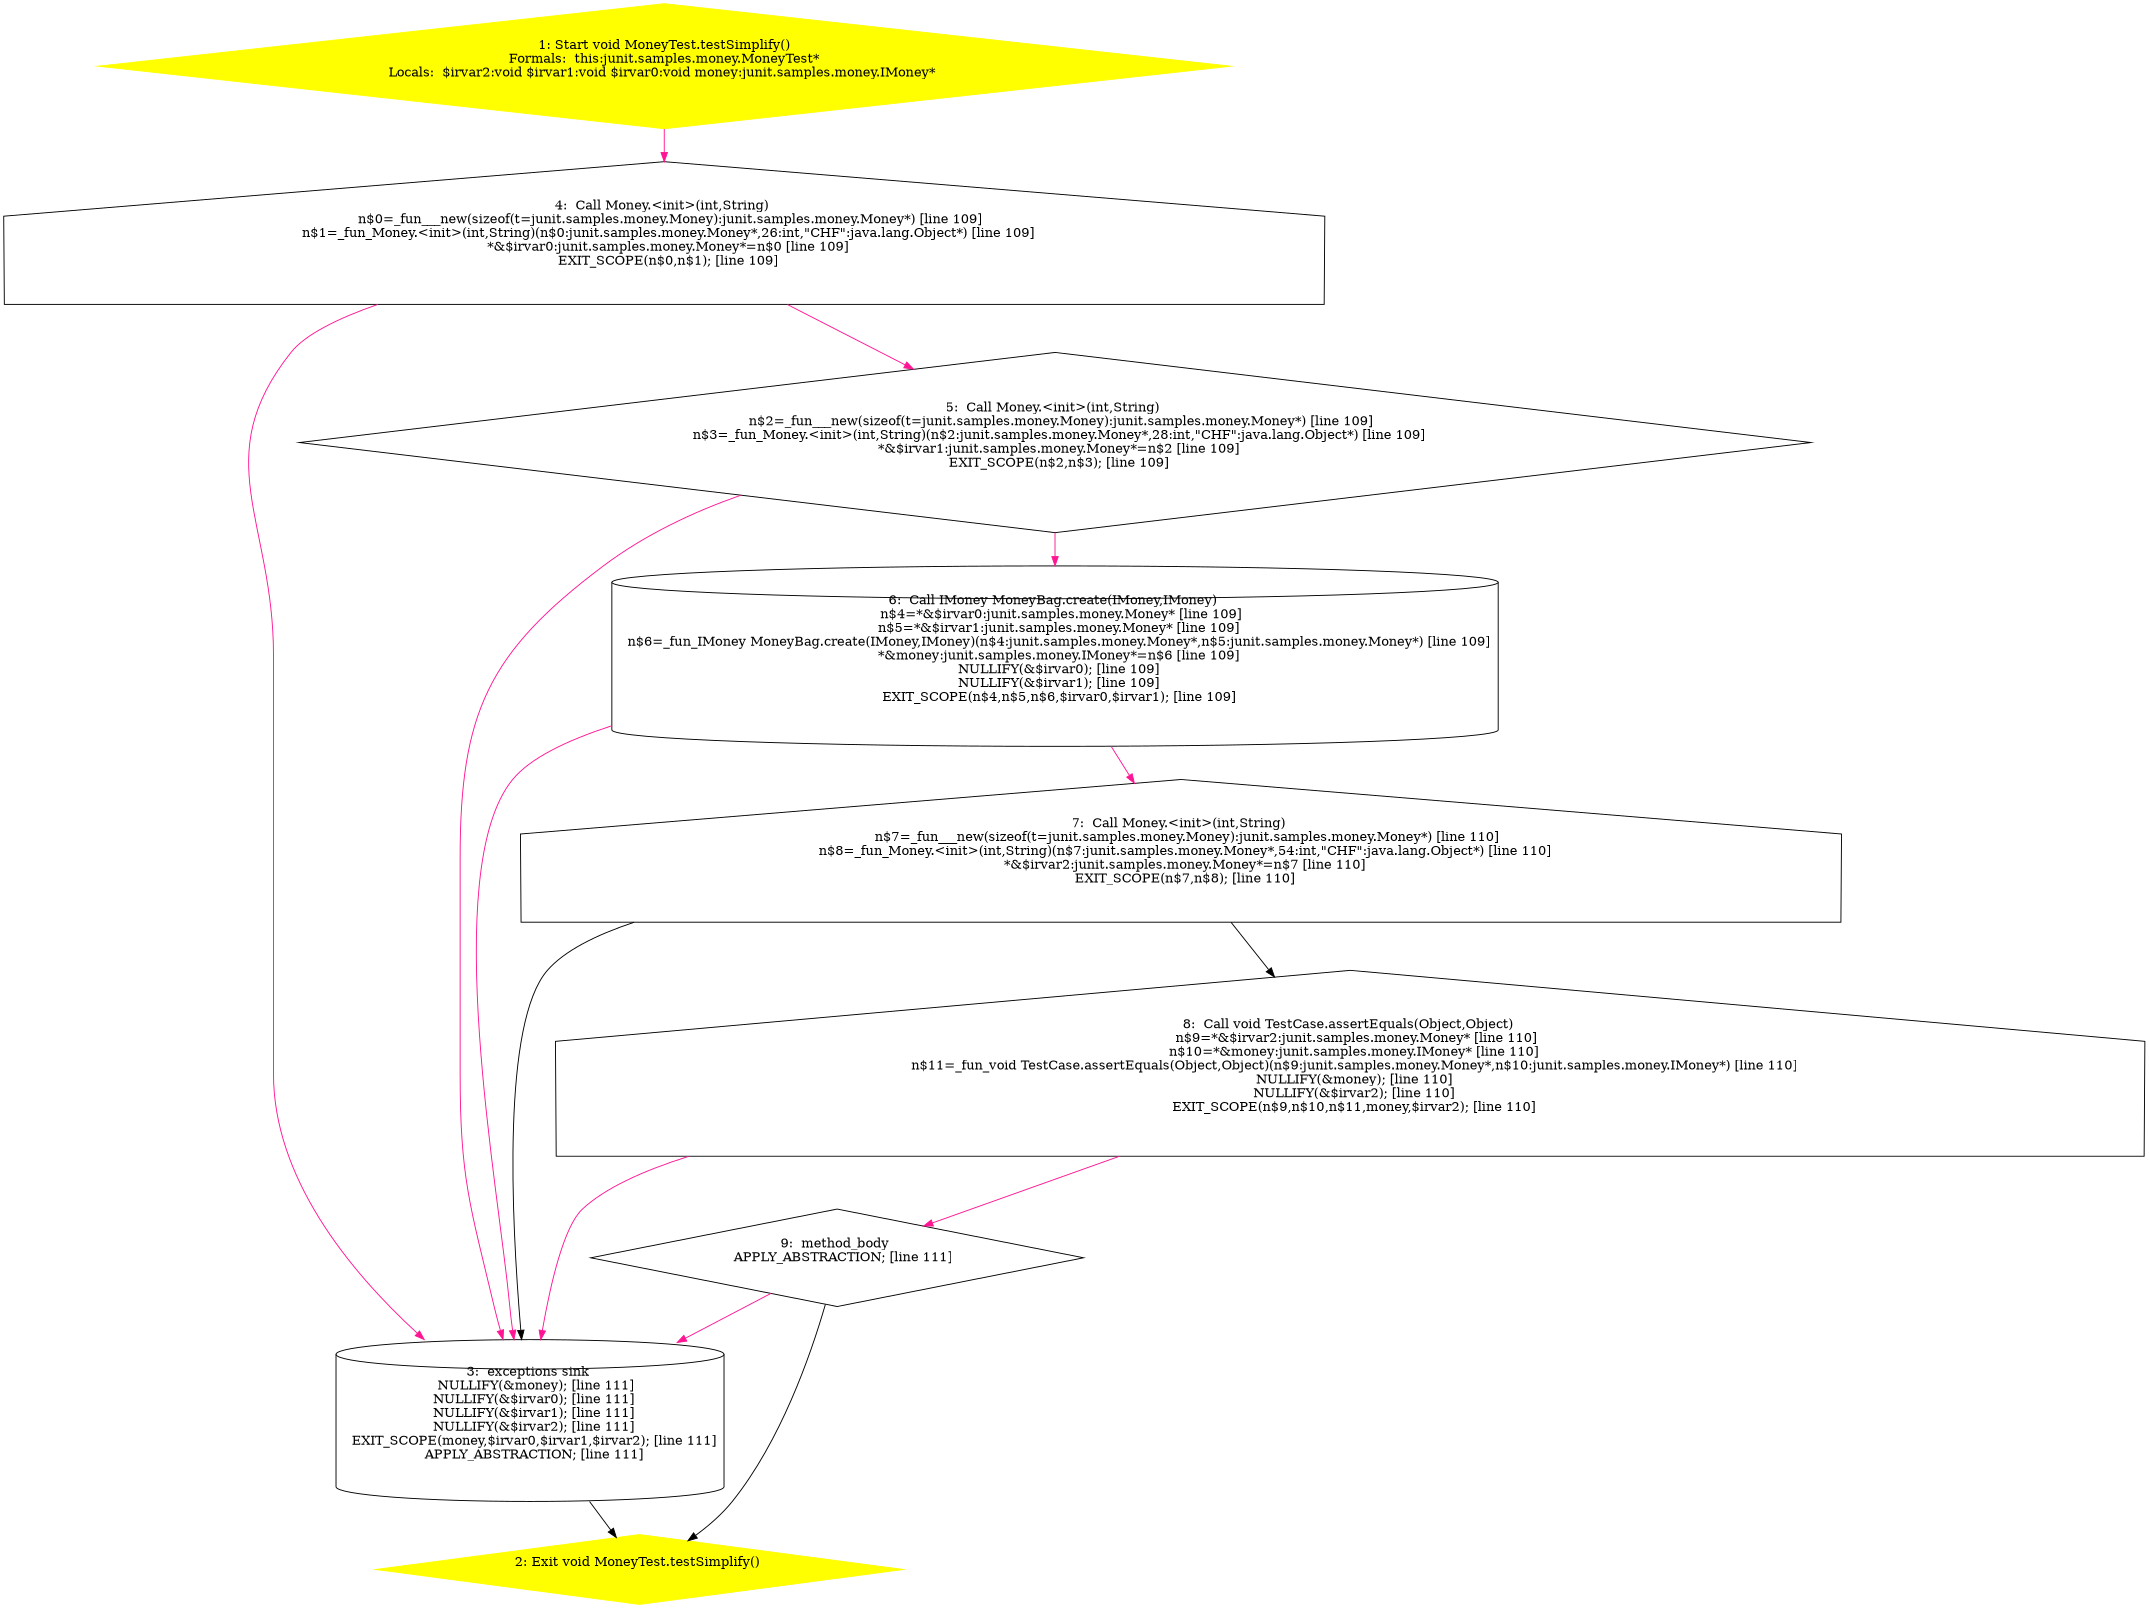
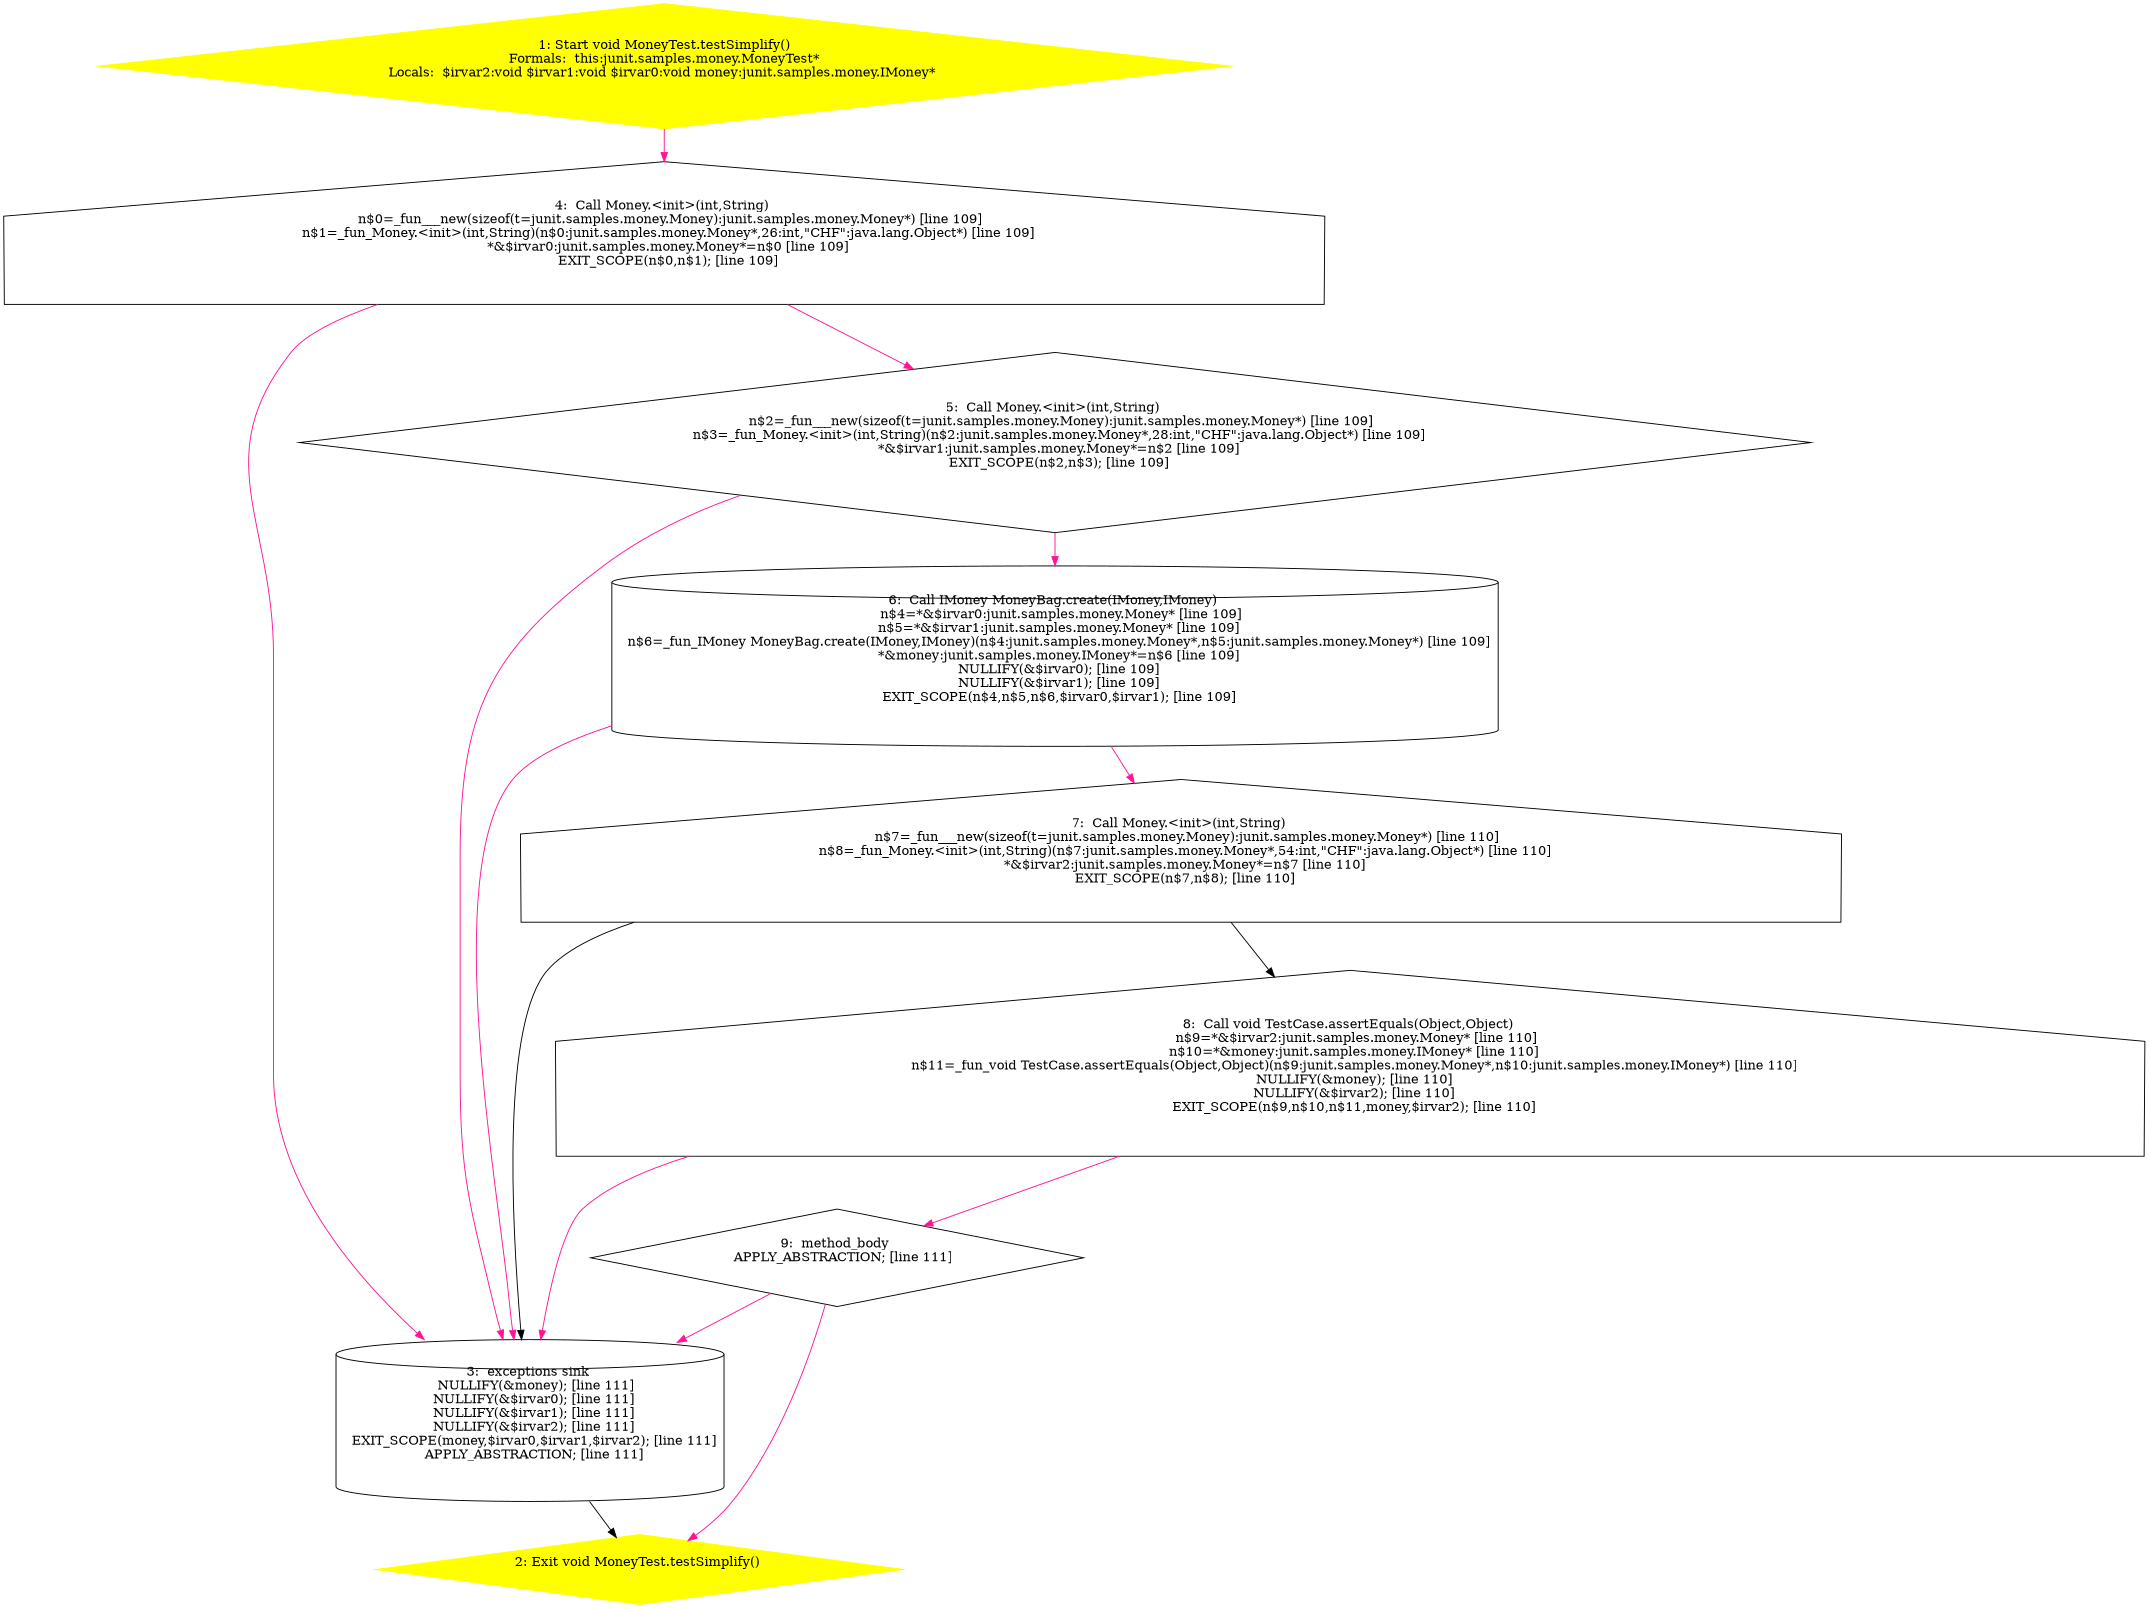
(777, 1430) -> (777, 1430)
